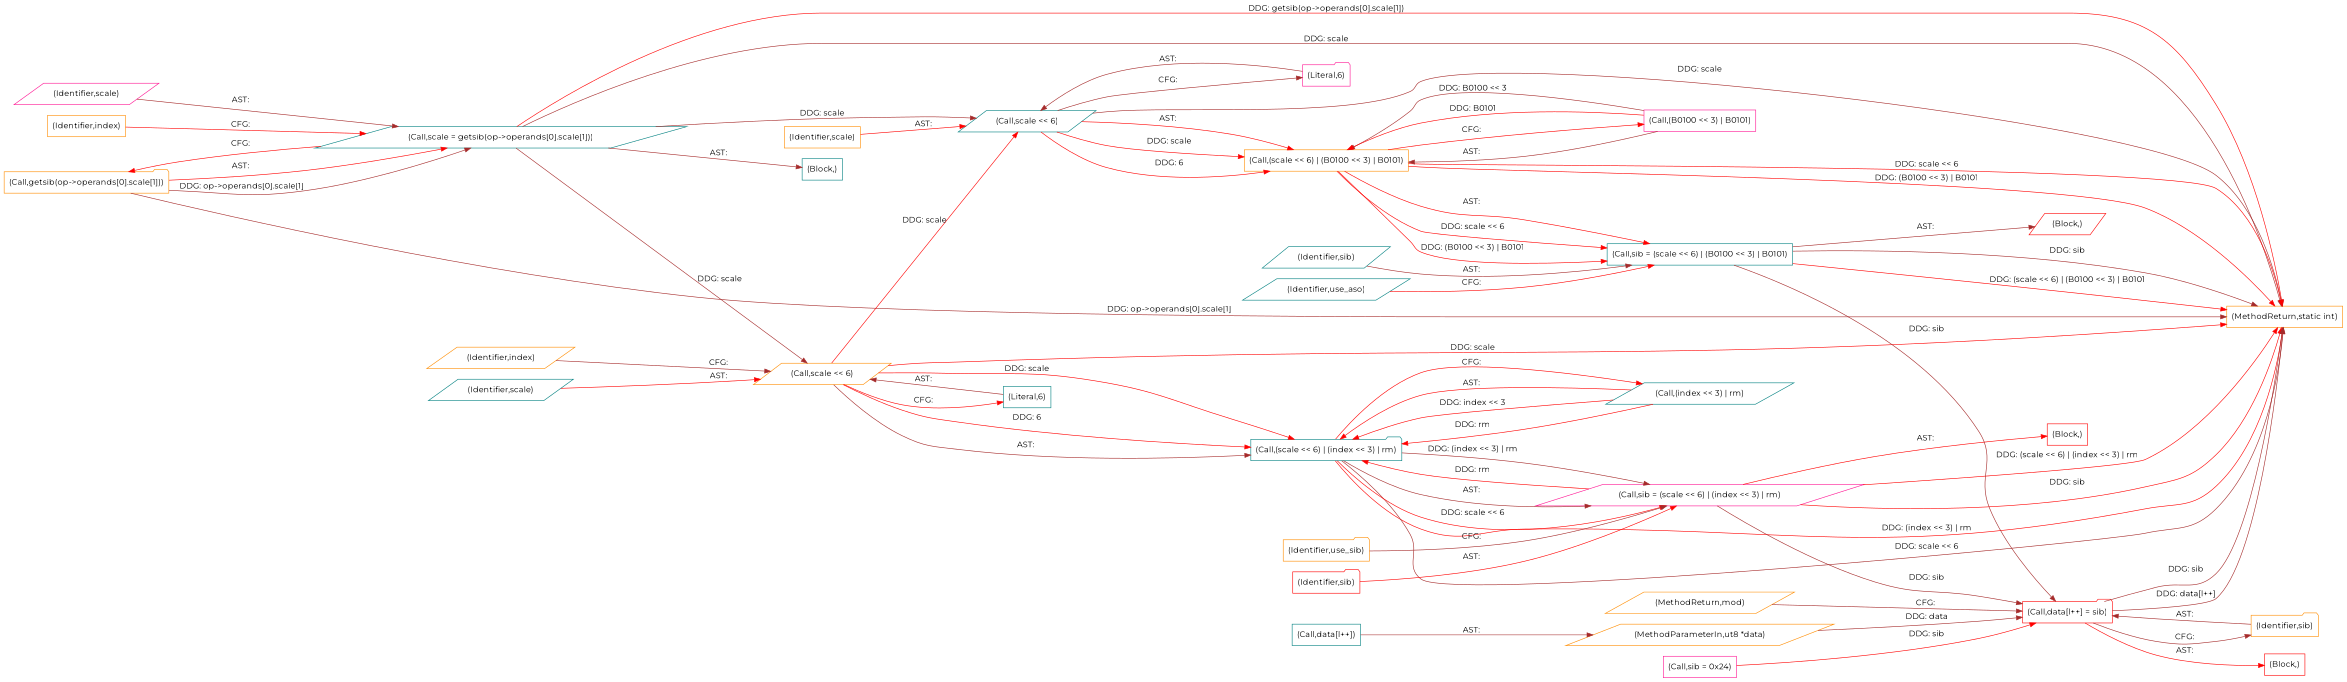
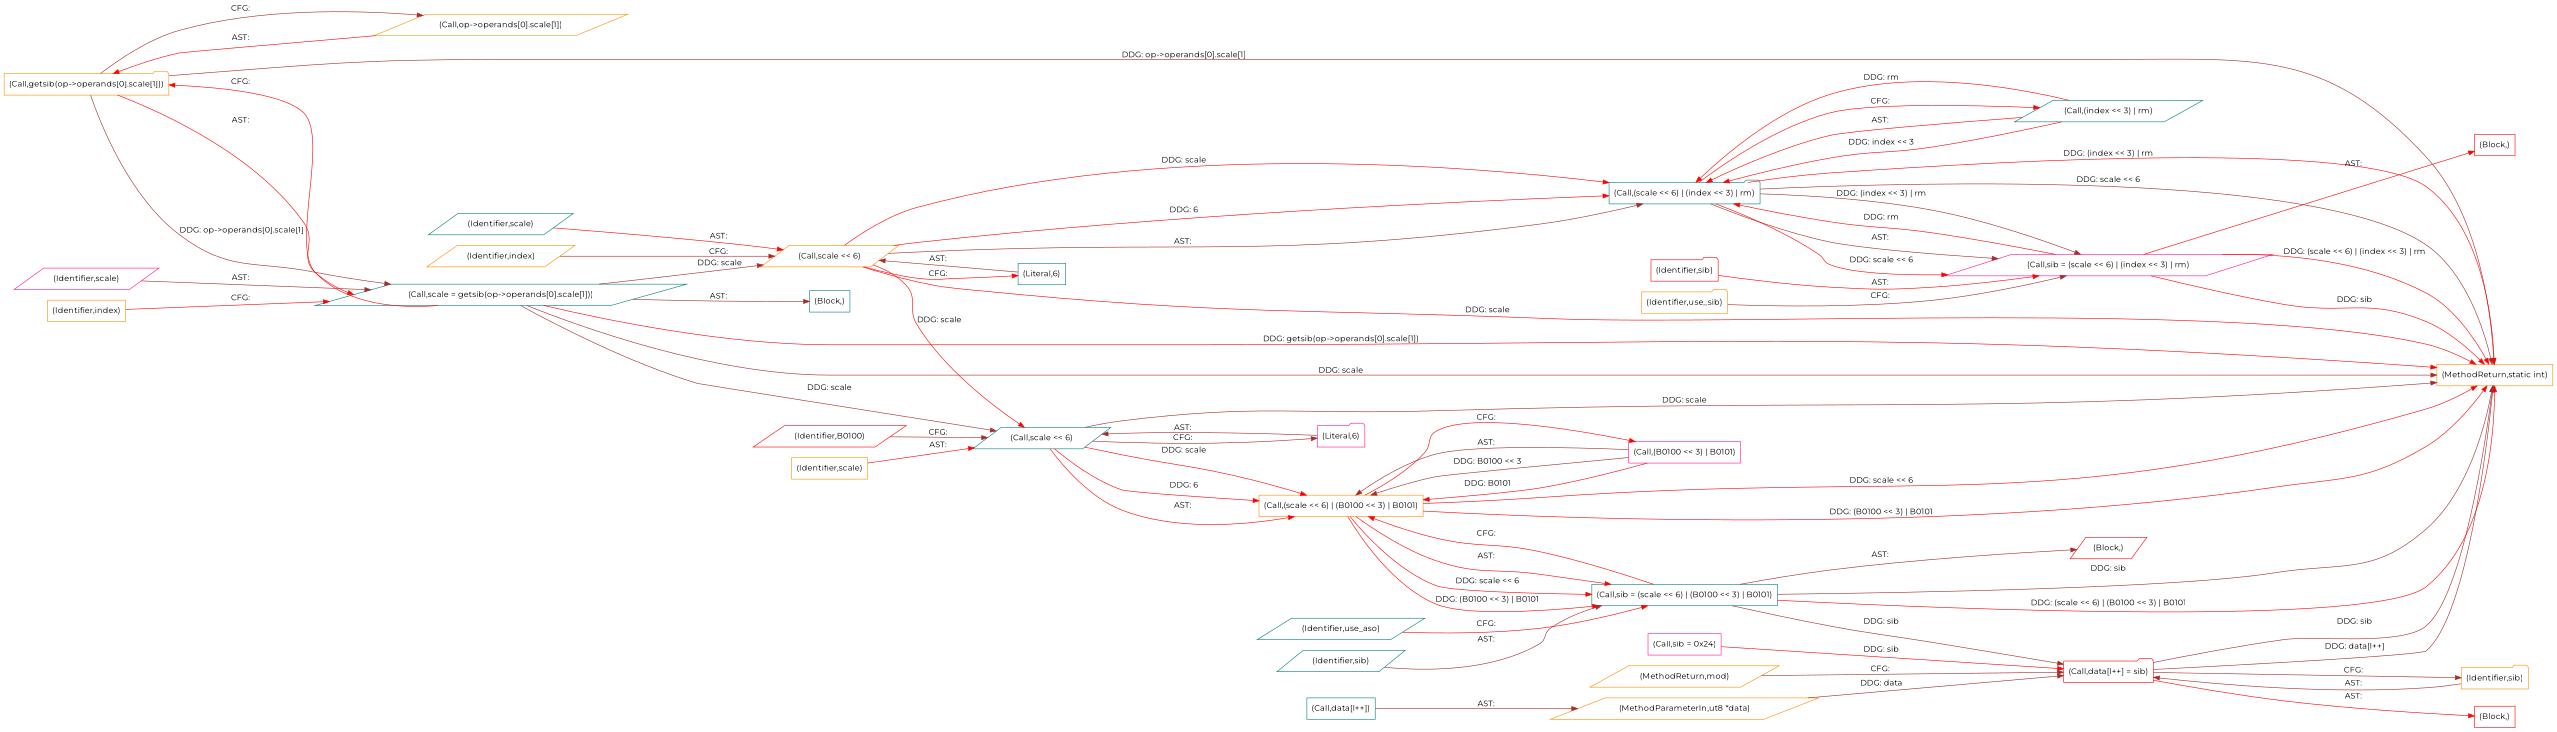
none -> (501, 25)
none -> (830, 436)
none -> (1514, 547)
(1860, 577) -> none
